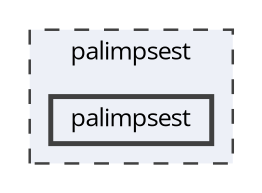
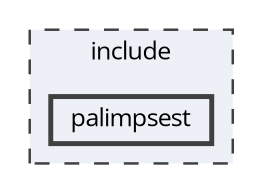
(131, 53) -> (131, 53)
